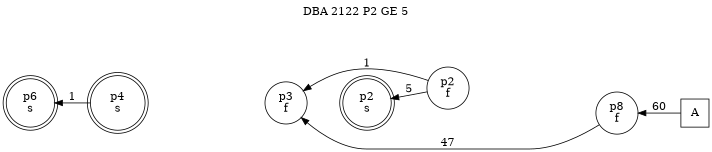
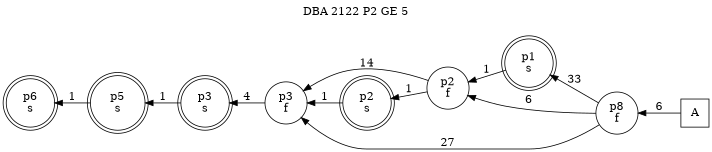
none -> (529, 63)
(367, 64) -> (367, 64)
(409, 89) -> (409, 89)
(118, 103) -> (118, 103)
none -> (205, 103)
none -> (329, 103)
(659, 107) -> (659, 107)
none -> (535, 110)
(448, 143) -> (448, 143)
